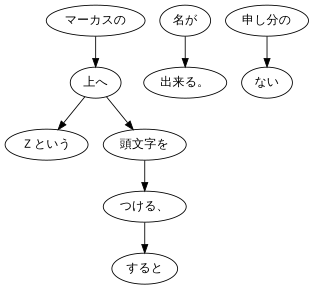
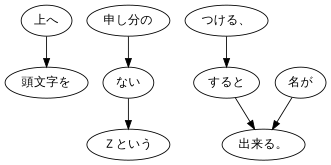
(96, 21) -> none
(74, 110) -> (128, 109)
none -> (243, 110)
(145, 171) -> none
